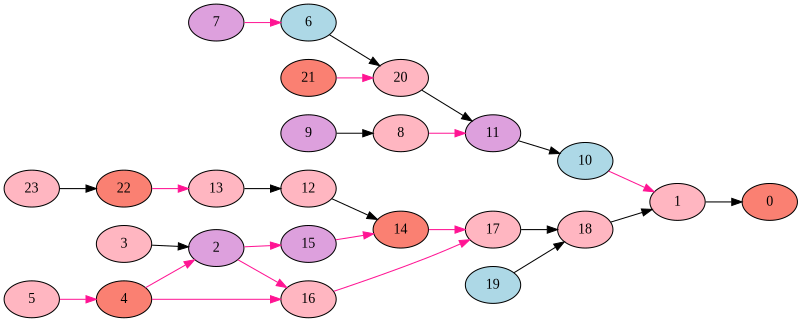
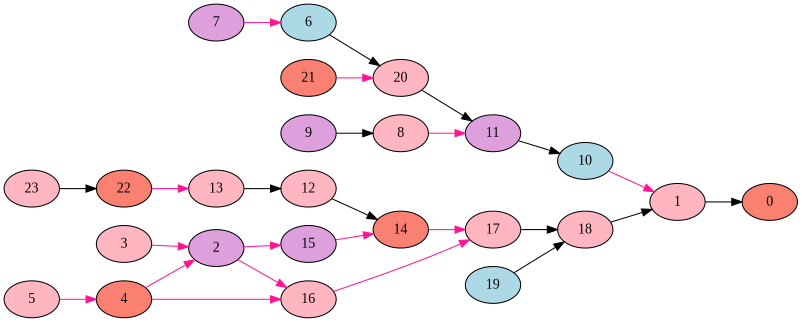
(165, 246) -> (165, 246)
